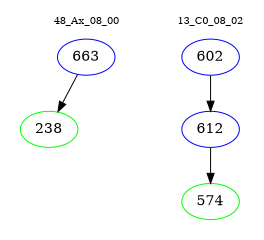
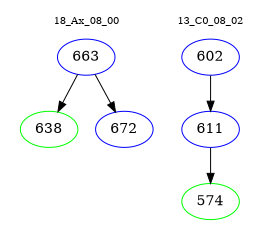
(87, 22) -> (87, 22)
(49, 129) -> (49, 129)
none -> (124, 129)
(211, 129) -> (211, 129)
